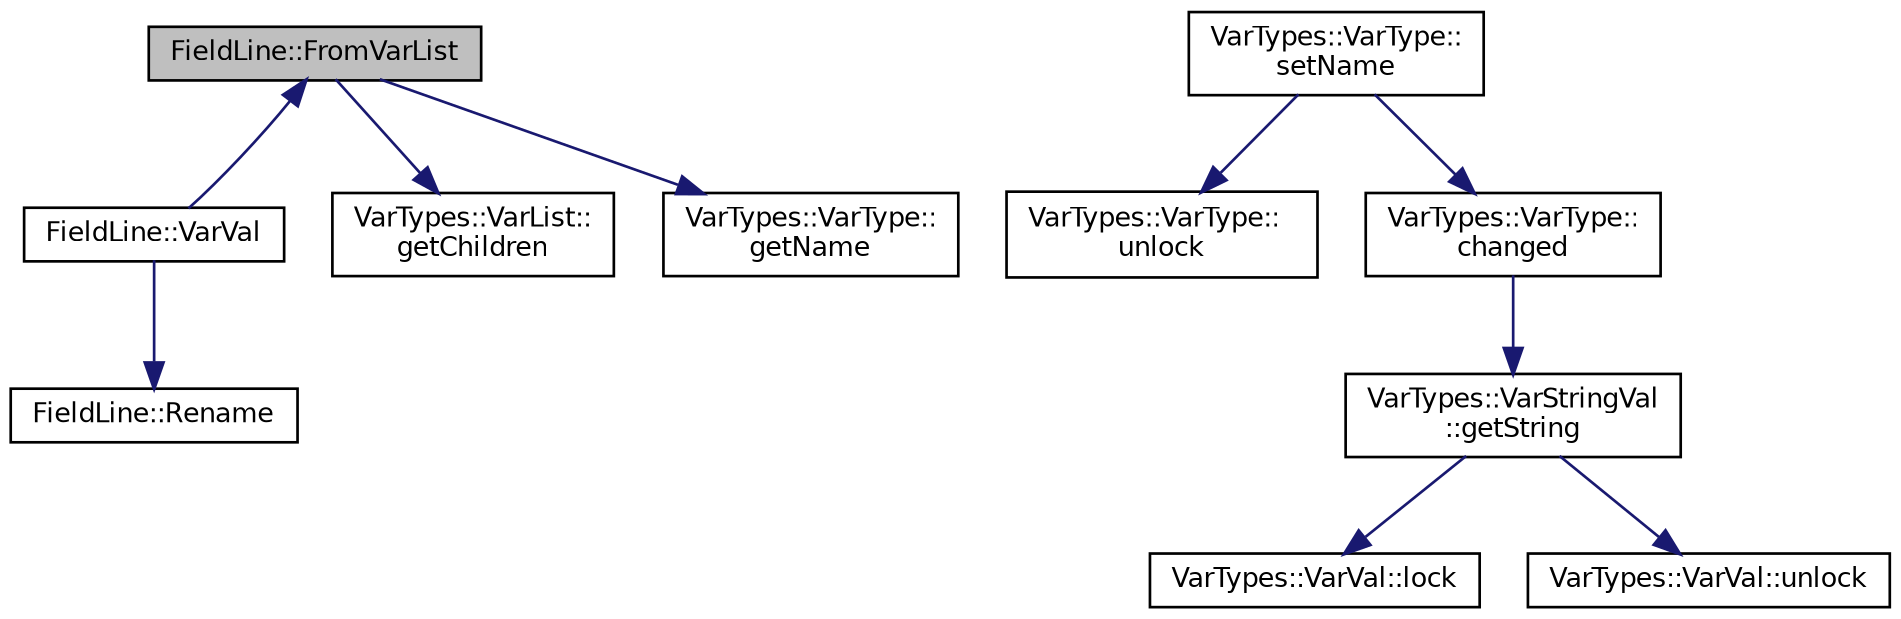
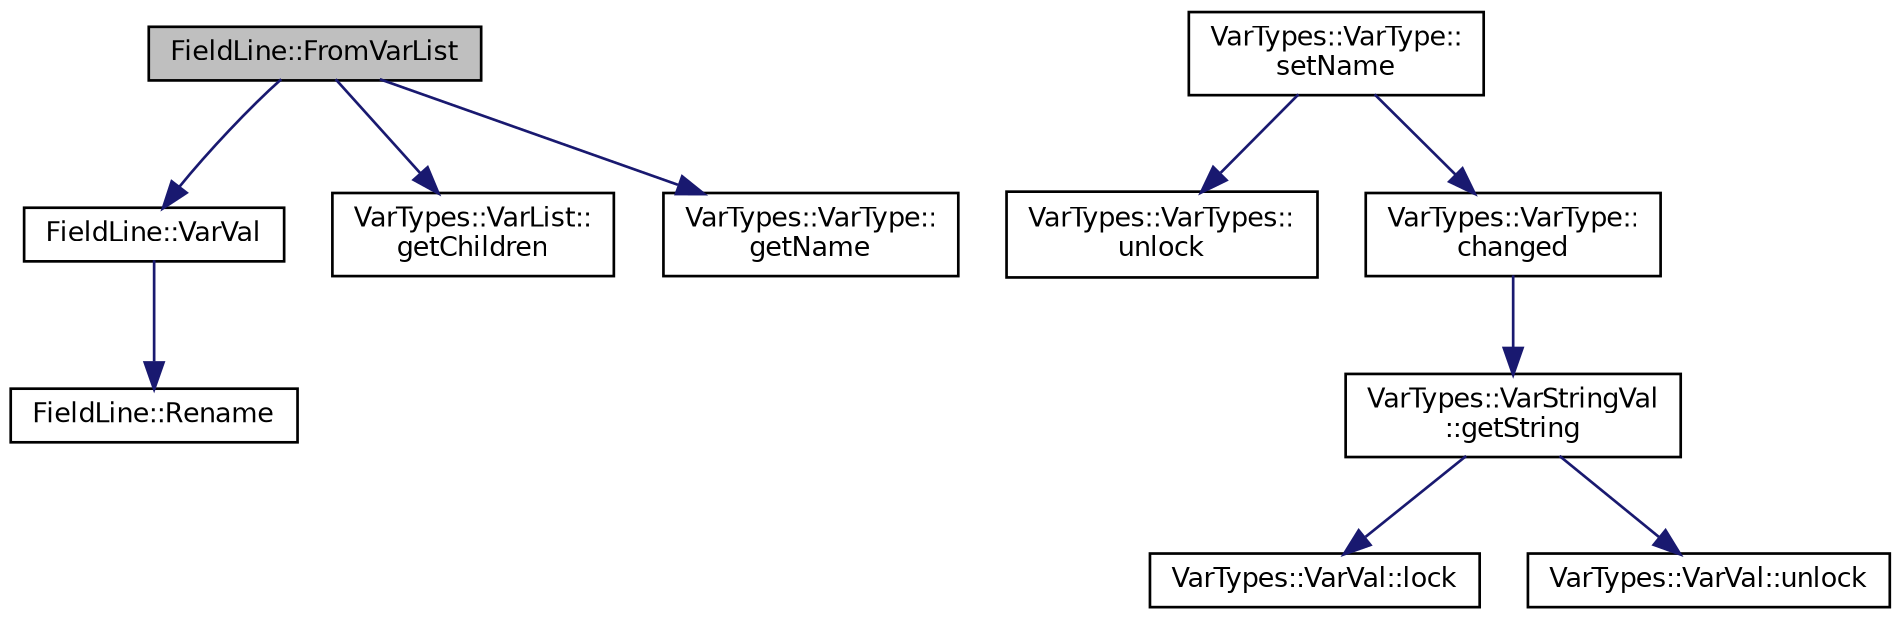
(241, 156) -> (228, 131)
(1162, 235) -> (1162, 235)
